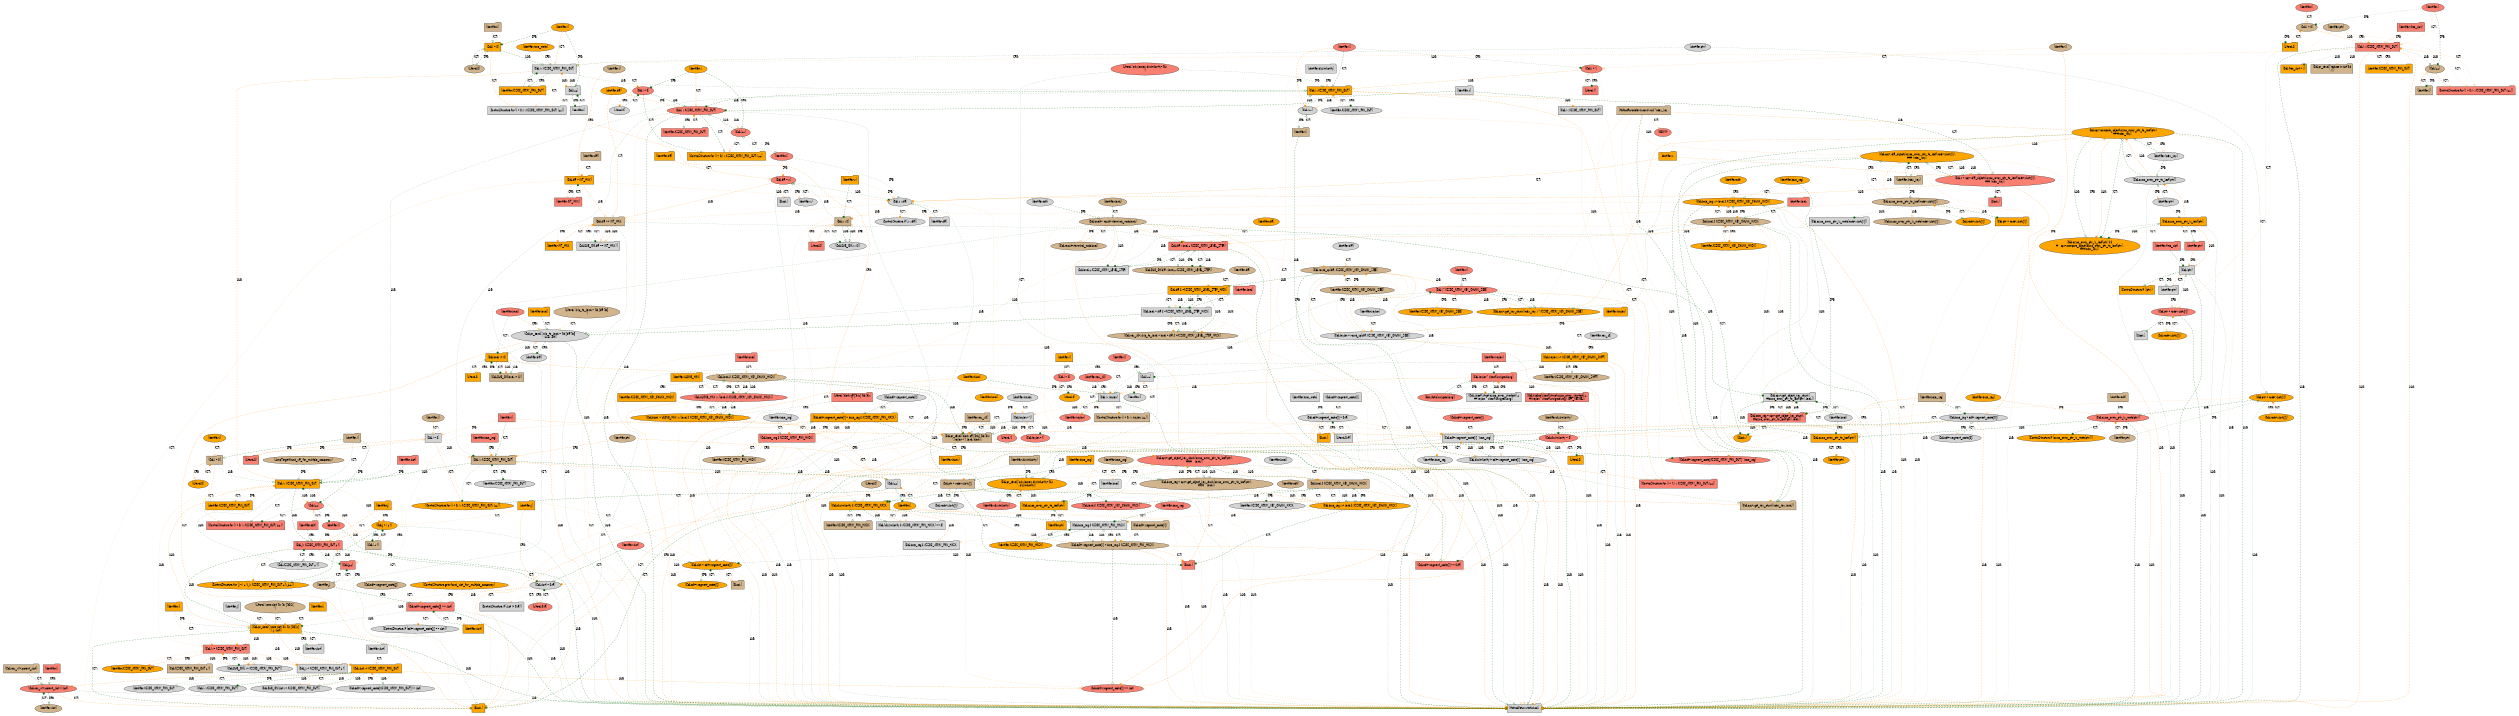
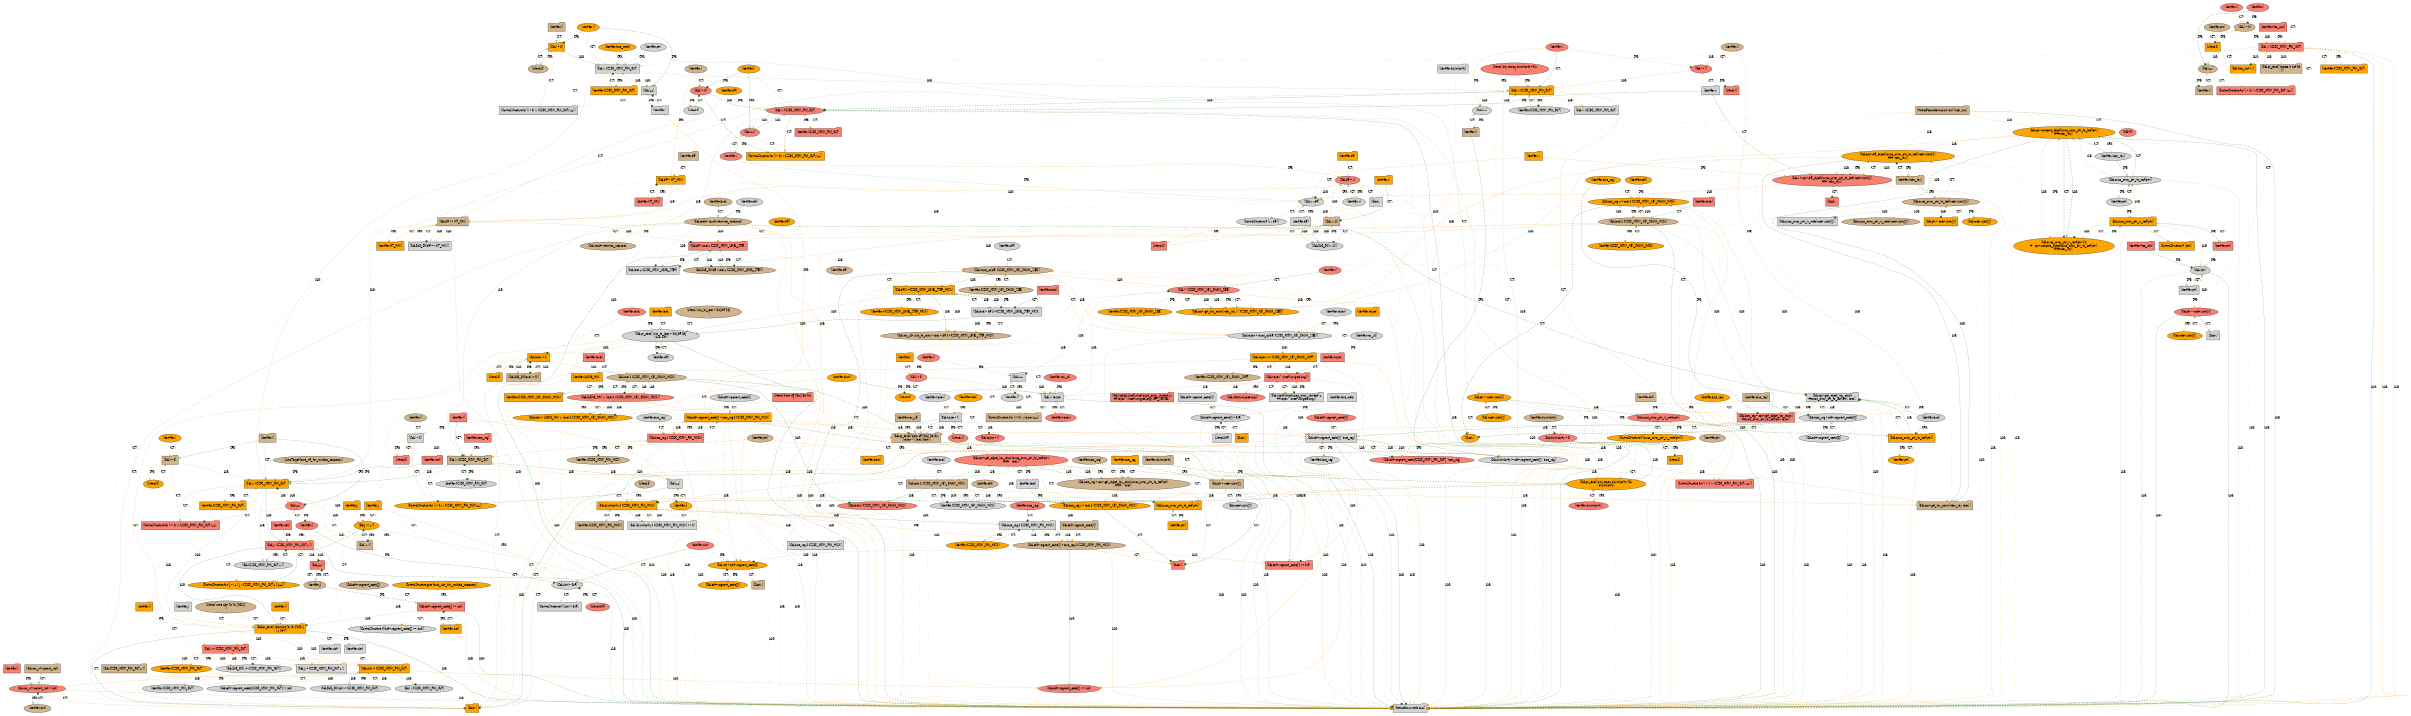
(2187, 270) -> (2200, 270)
(2162, 277) -> (2154, 233)
none -> (900, 312)
